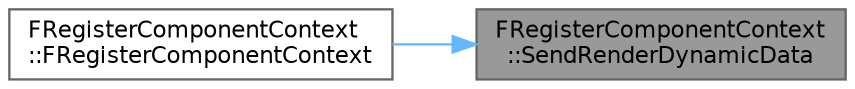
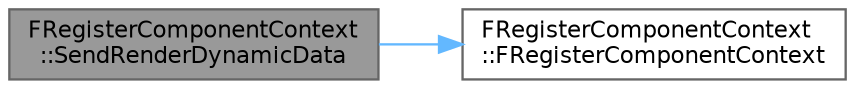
(423, 44) -> (409, 44)
